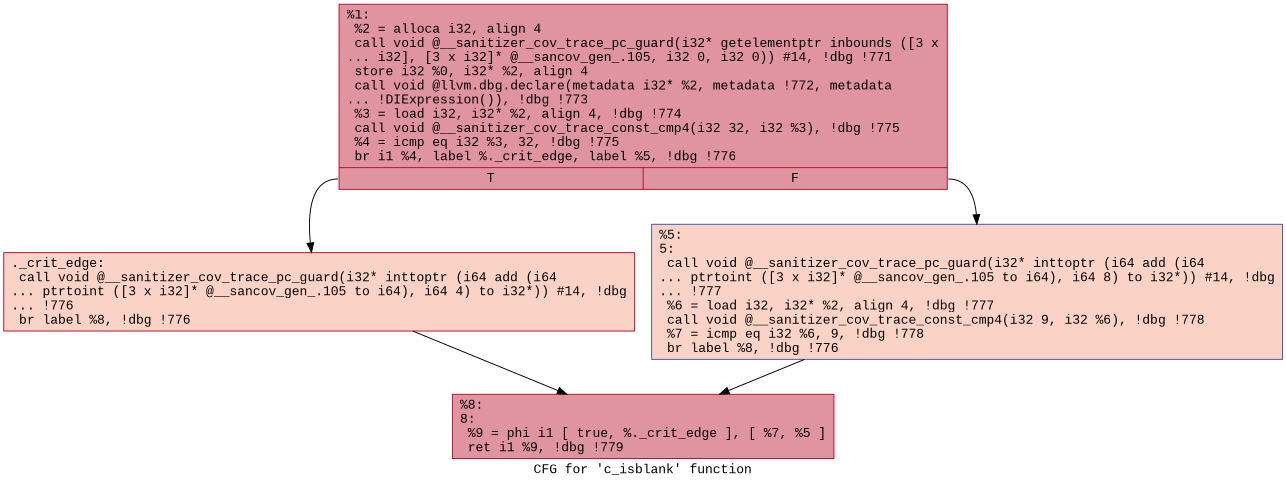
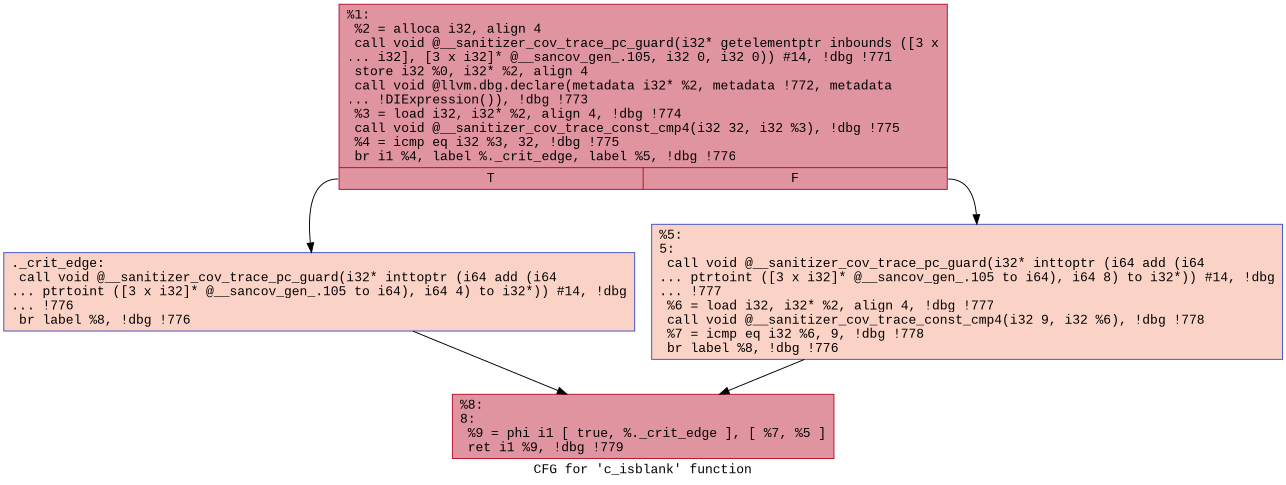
(319, 292) -> (319, 292)
